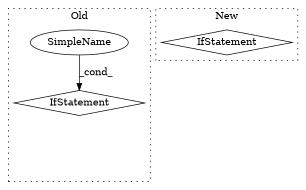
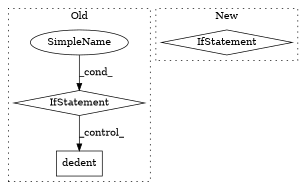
none -> (79, 164)
